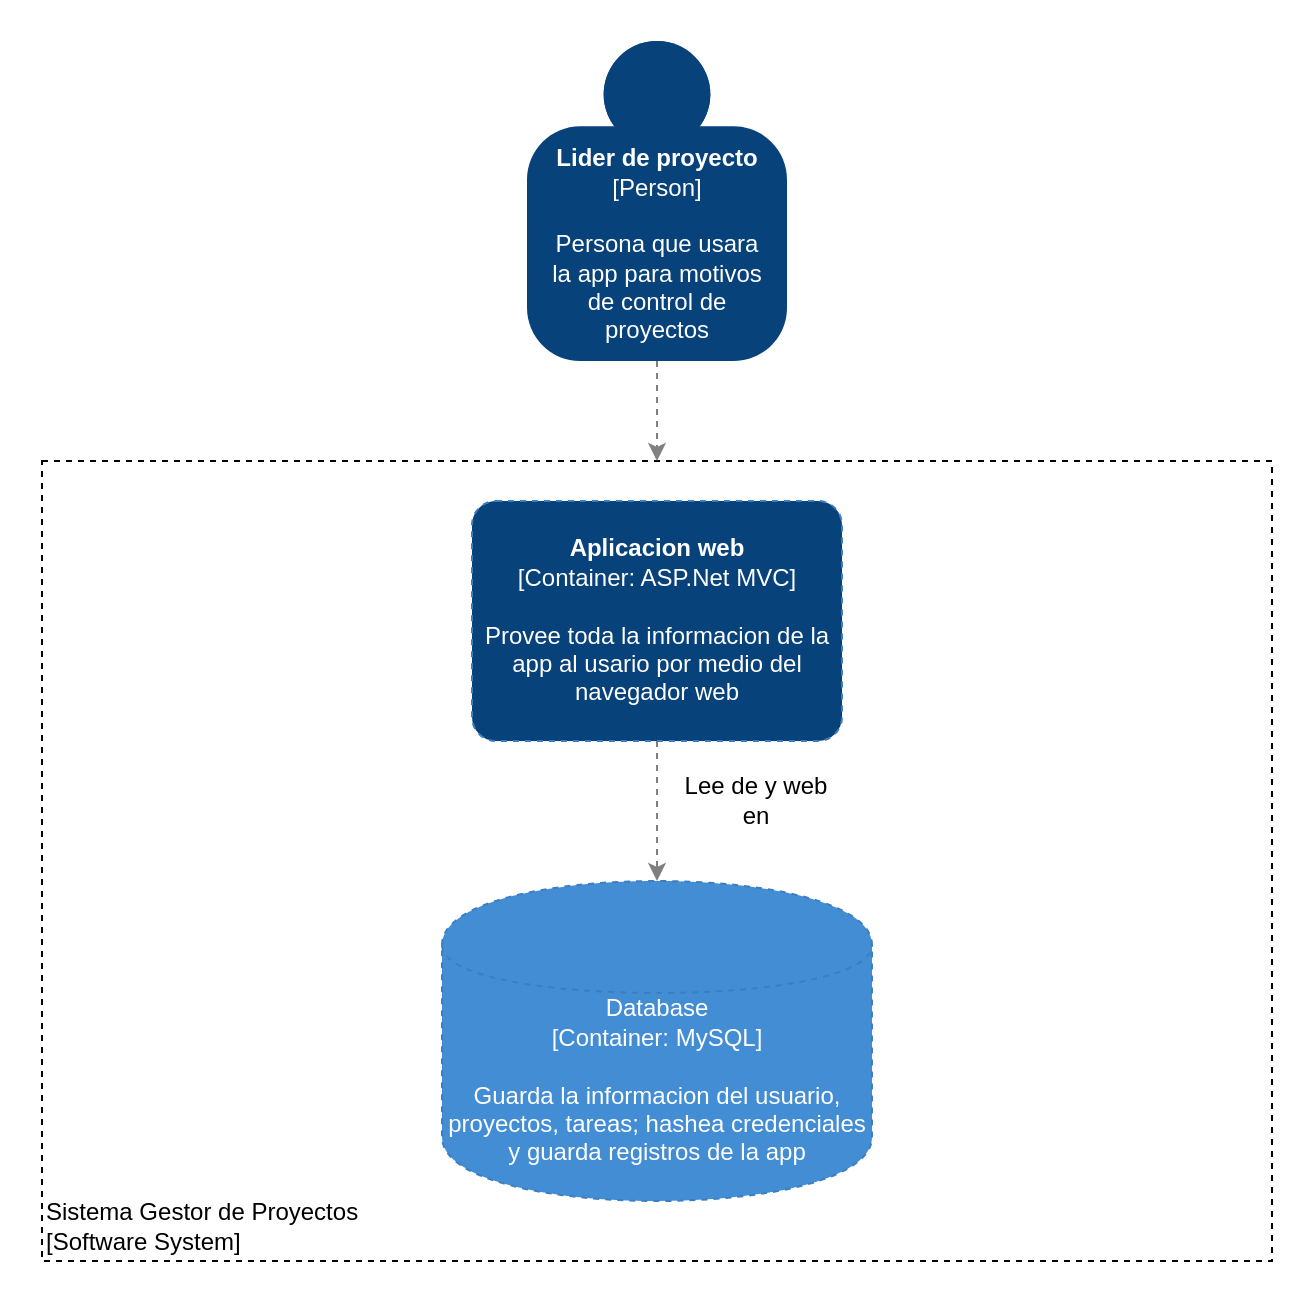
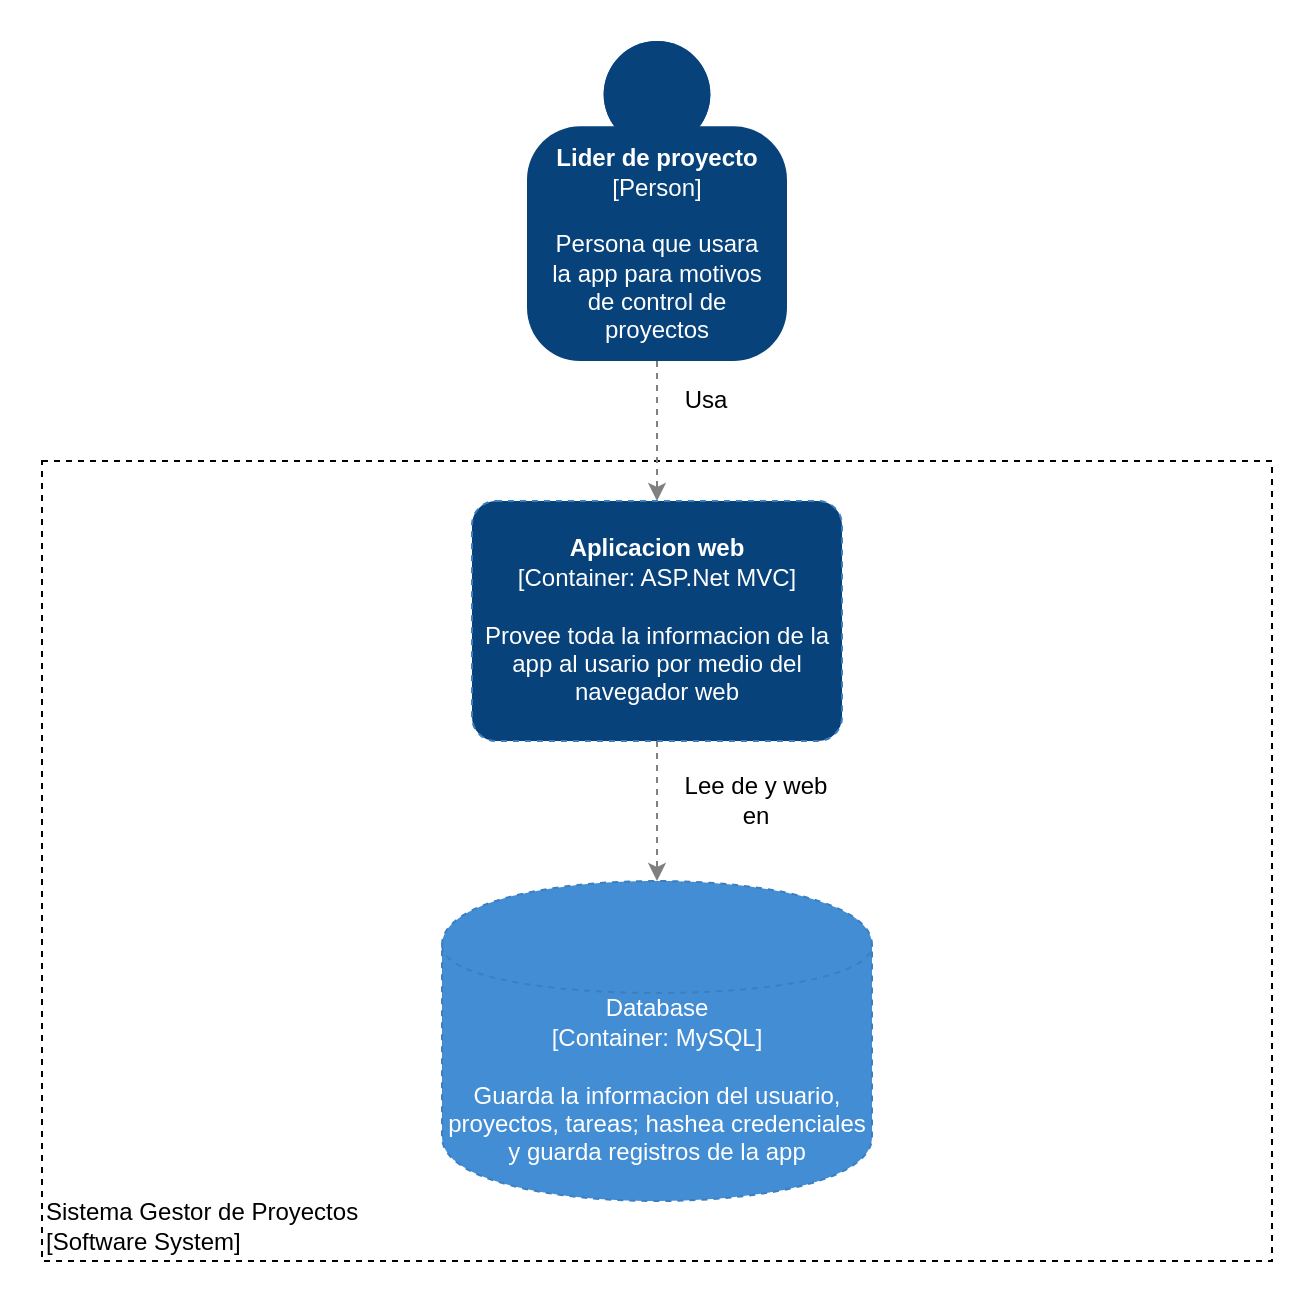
none -> (707, 401)
(657, 446) -> (657, 467)
